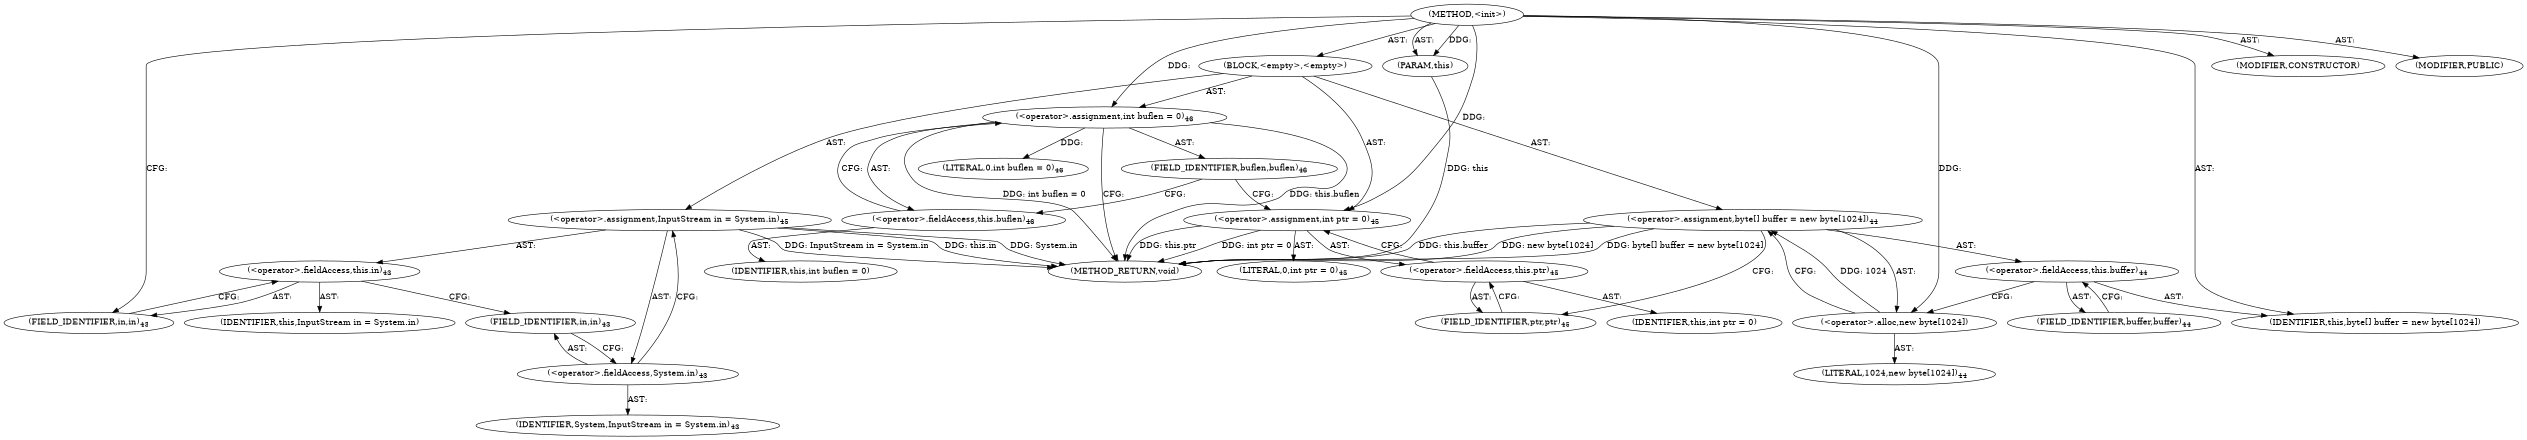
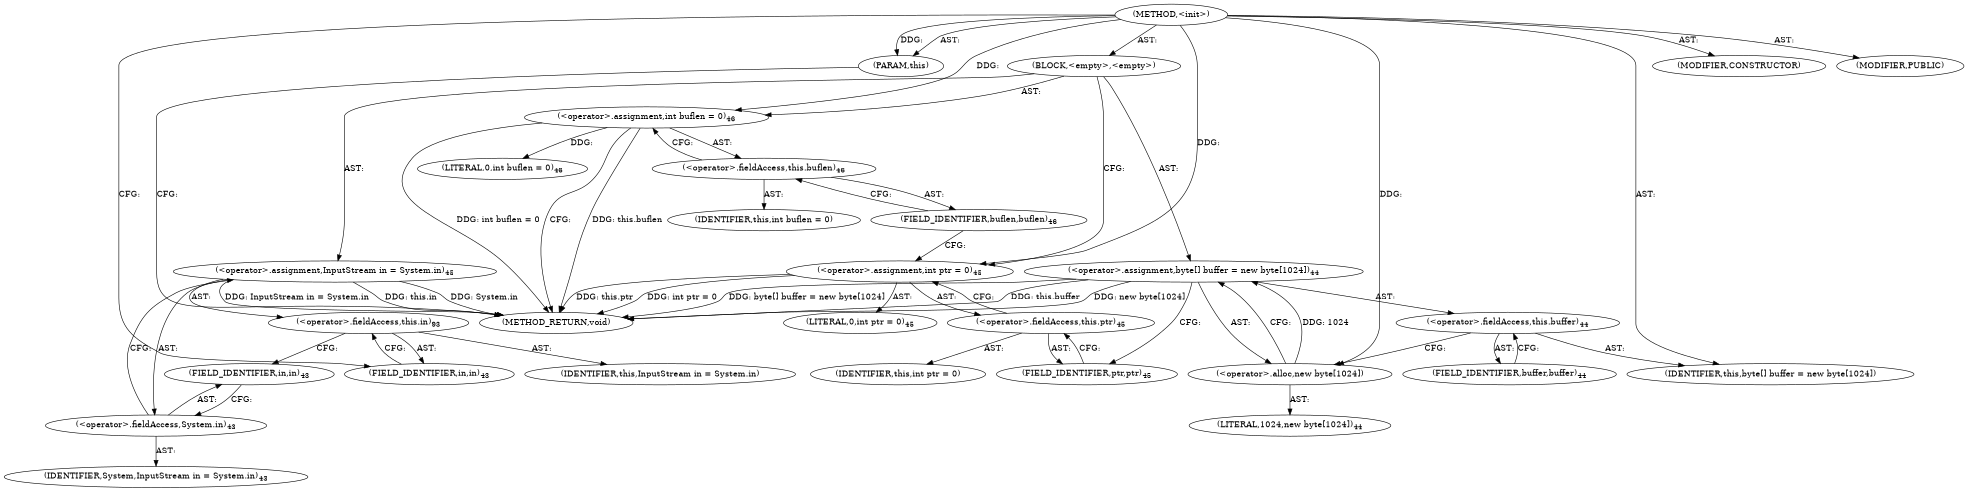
(1164, 142) -> (892, 189)
(1377, 143) -> (1116, 169)
(1468, 169) -> (169, 194)
(387, 271) -> (436, 322)
